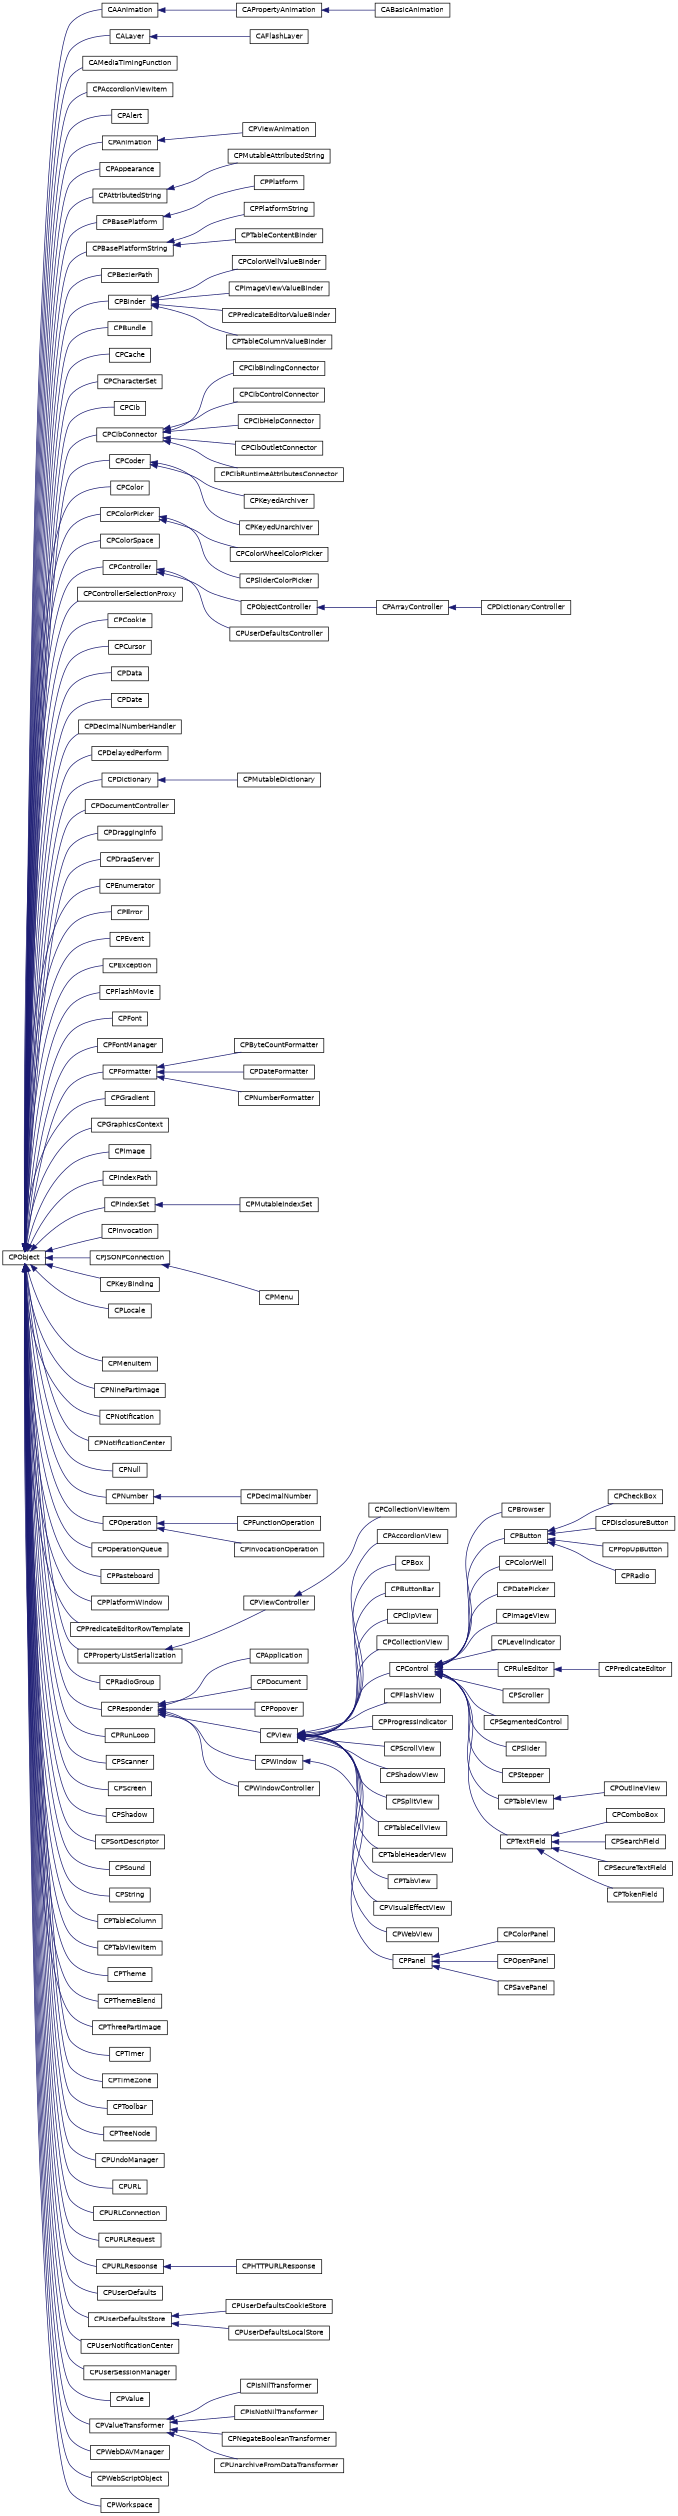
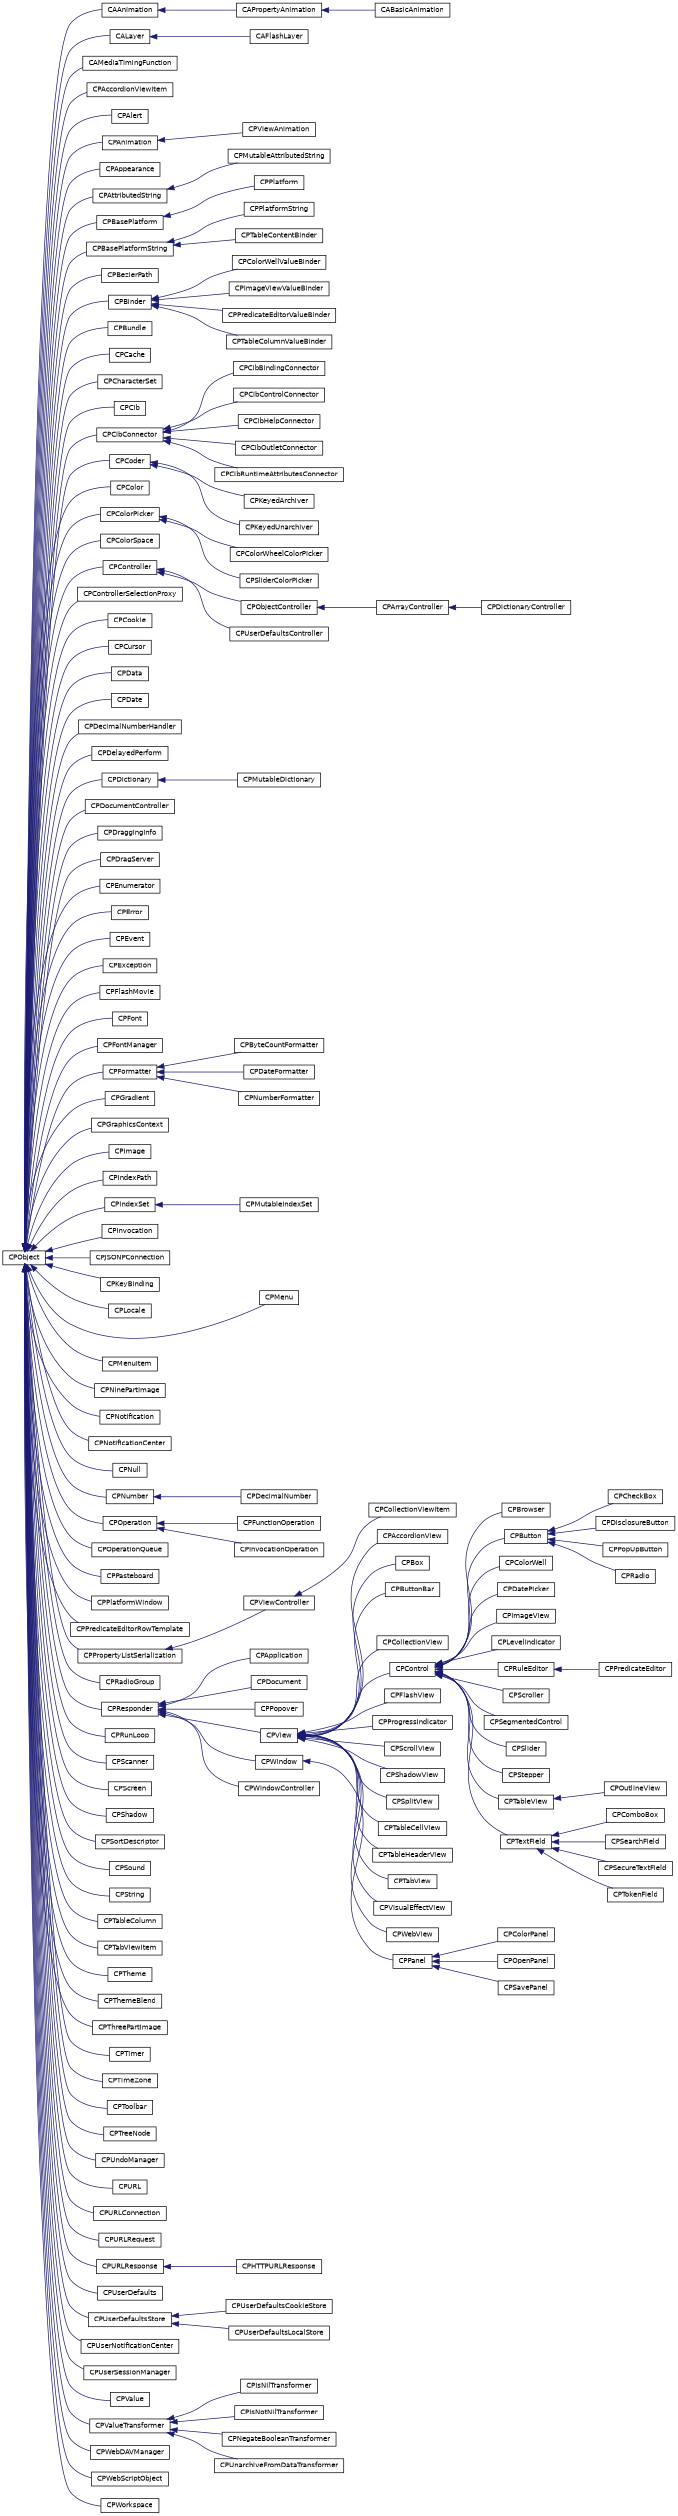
(214, 1278) -> (135, 1338)
(413, 1616) -> none
